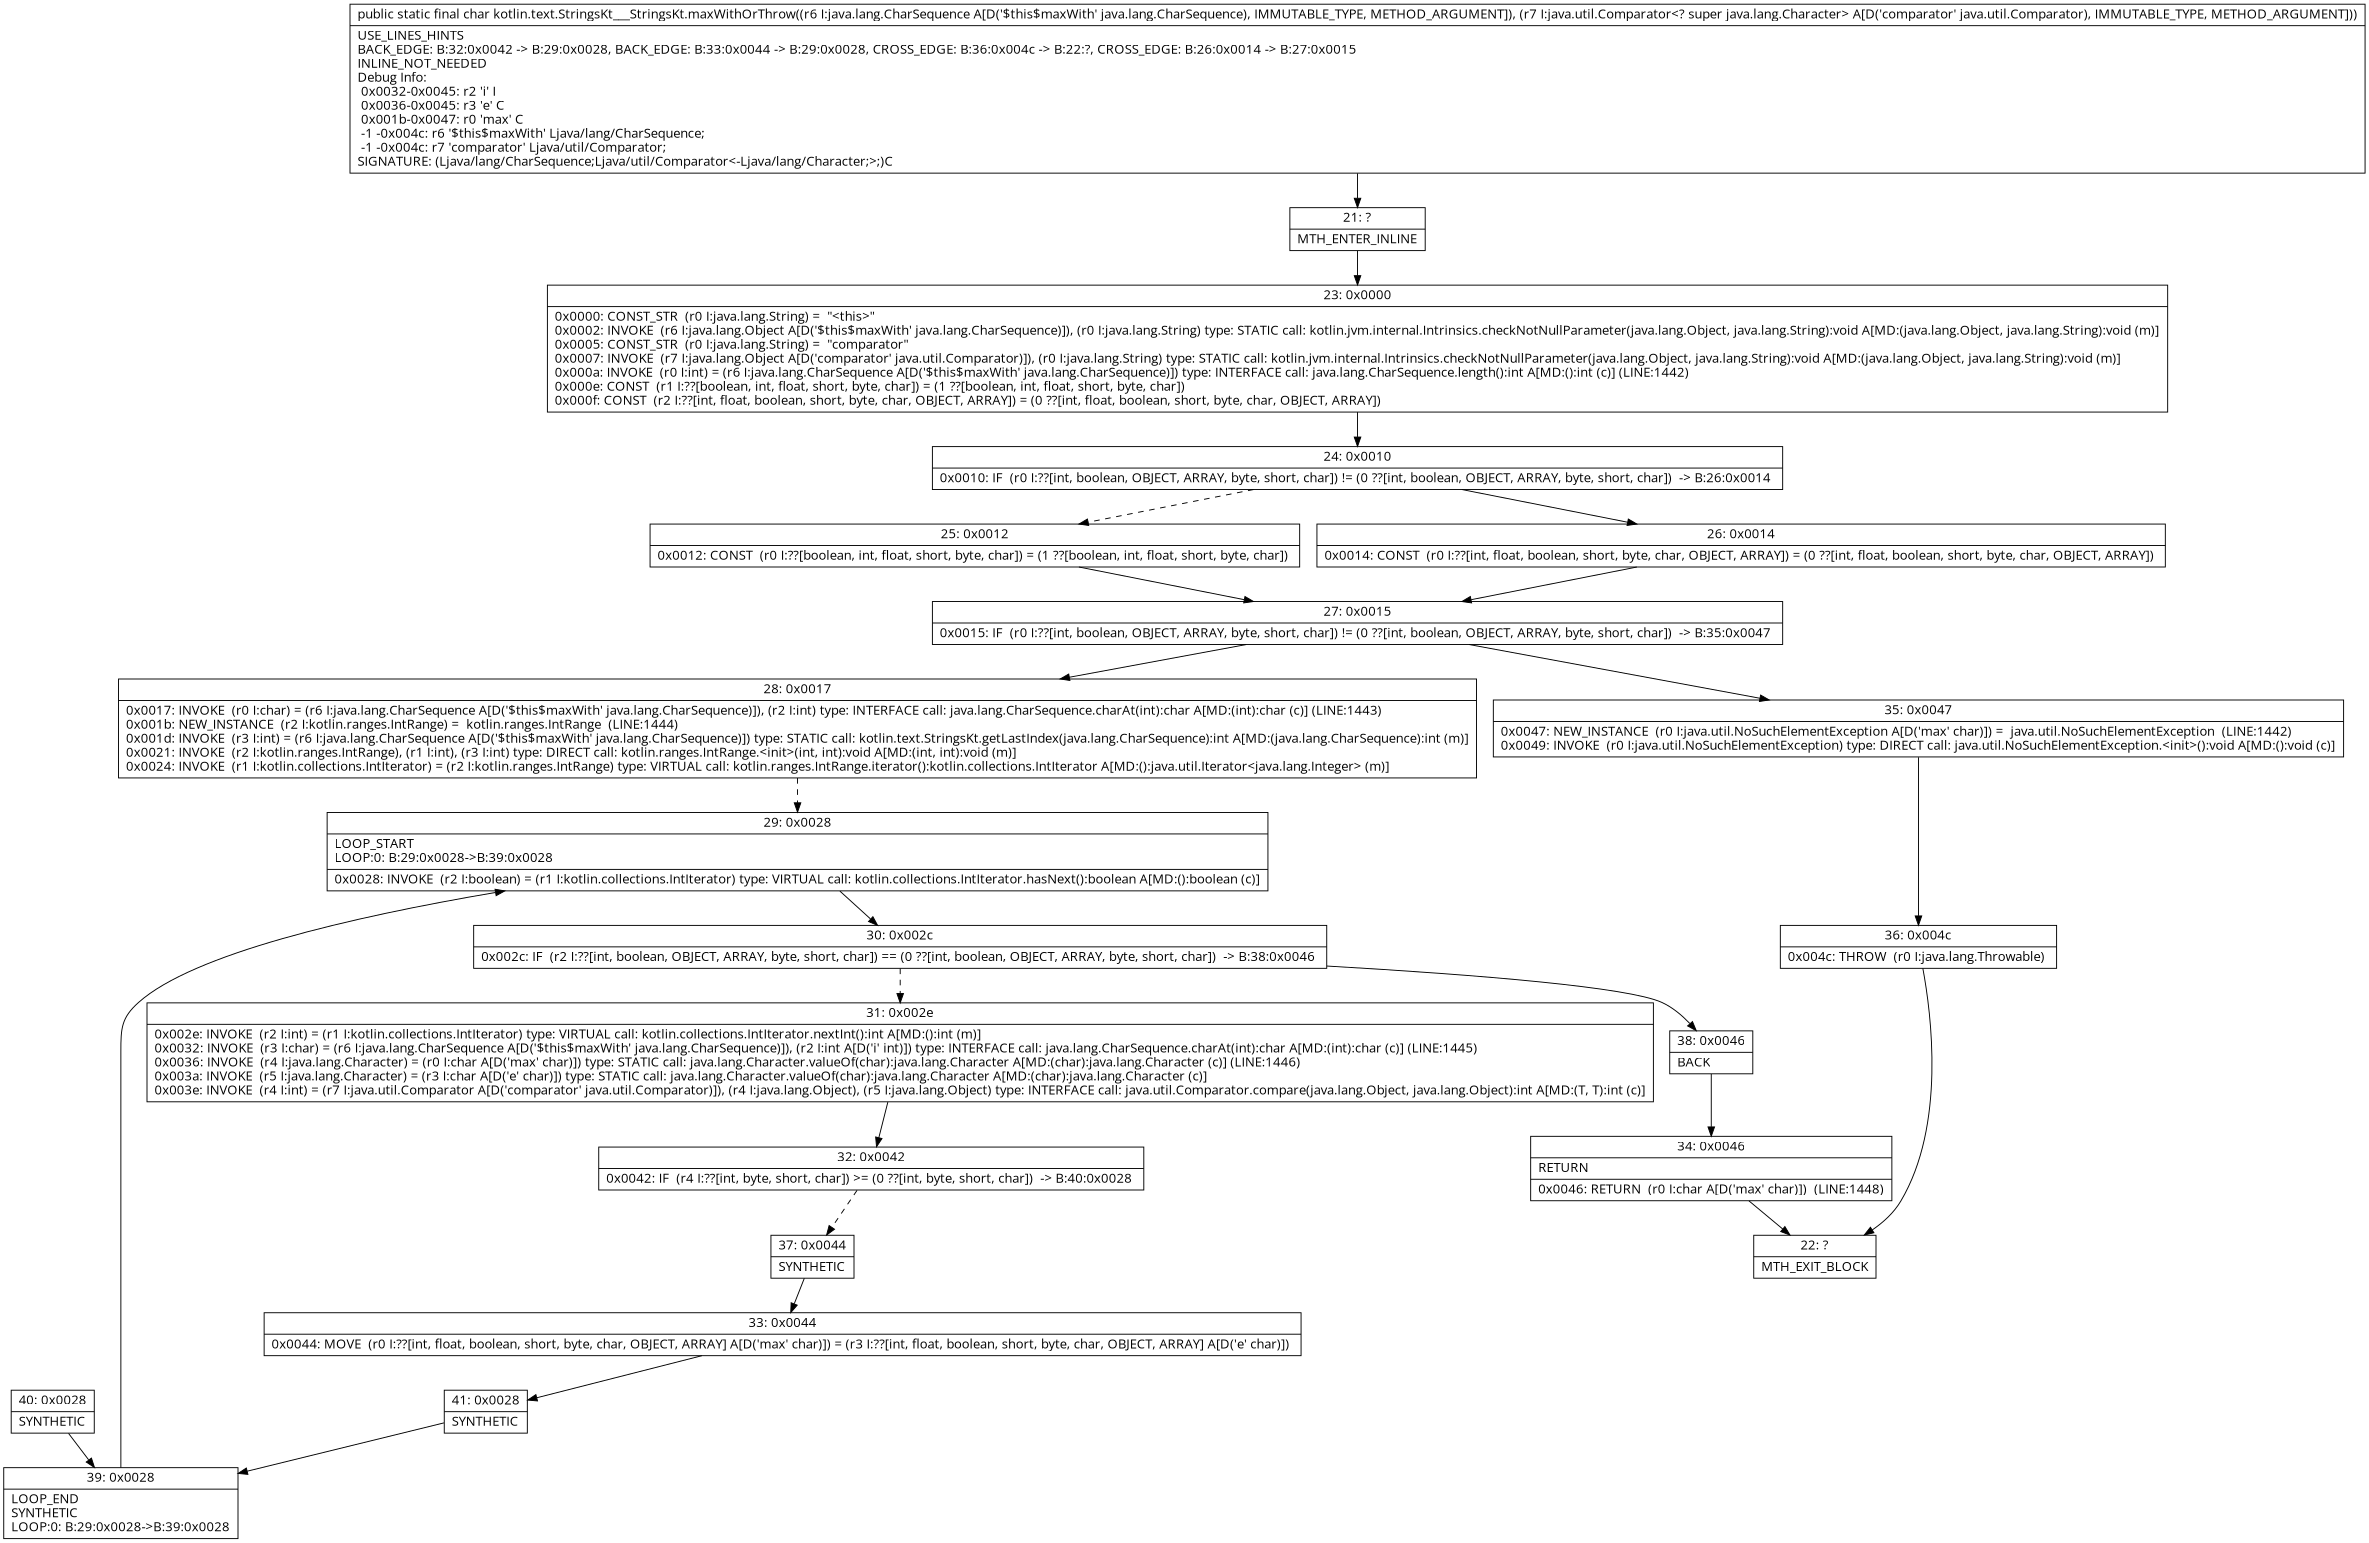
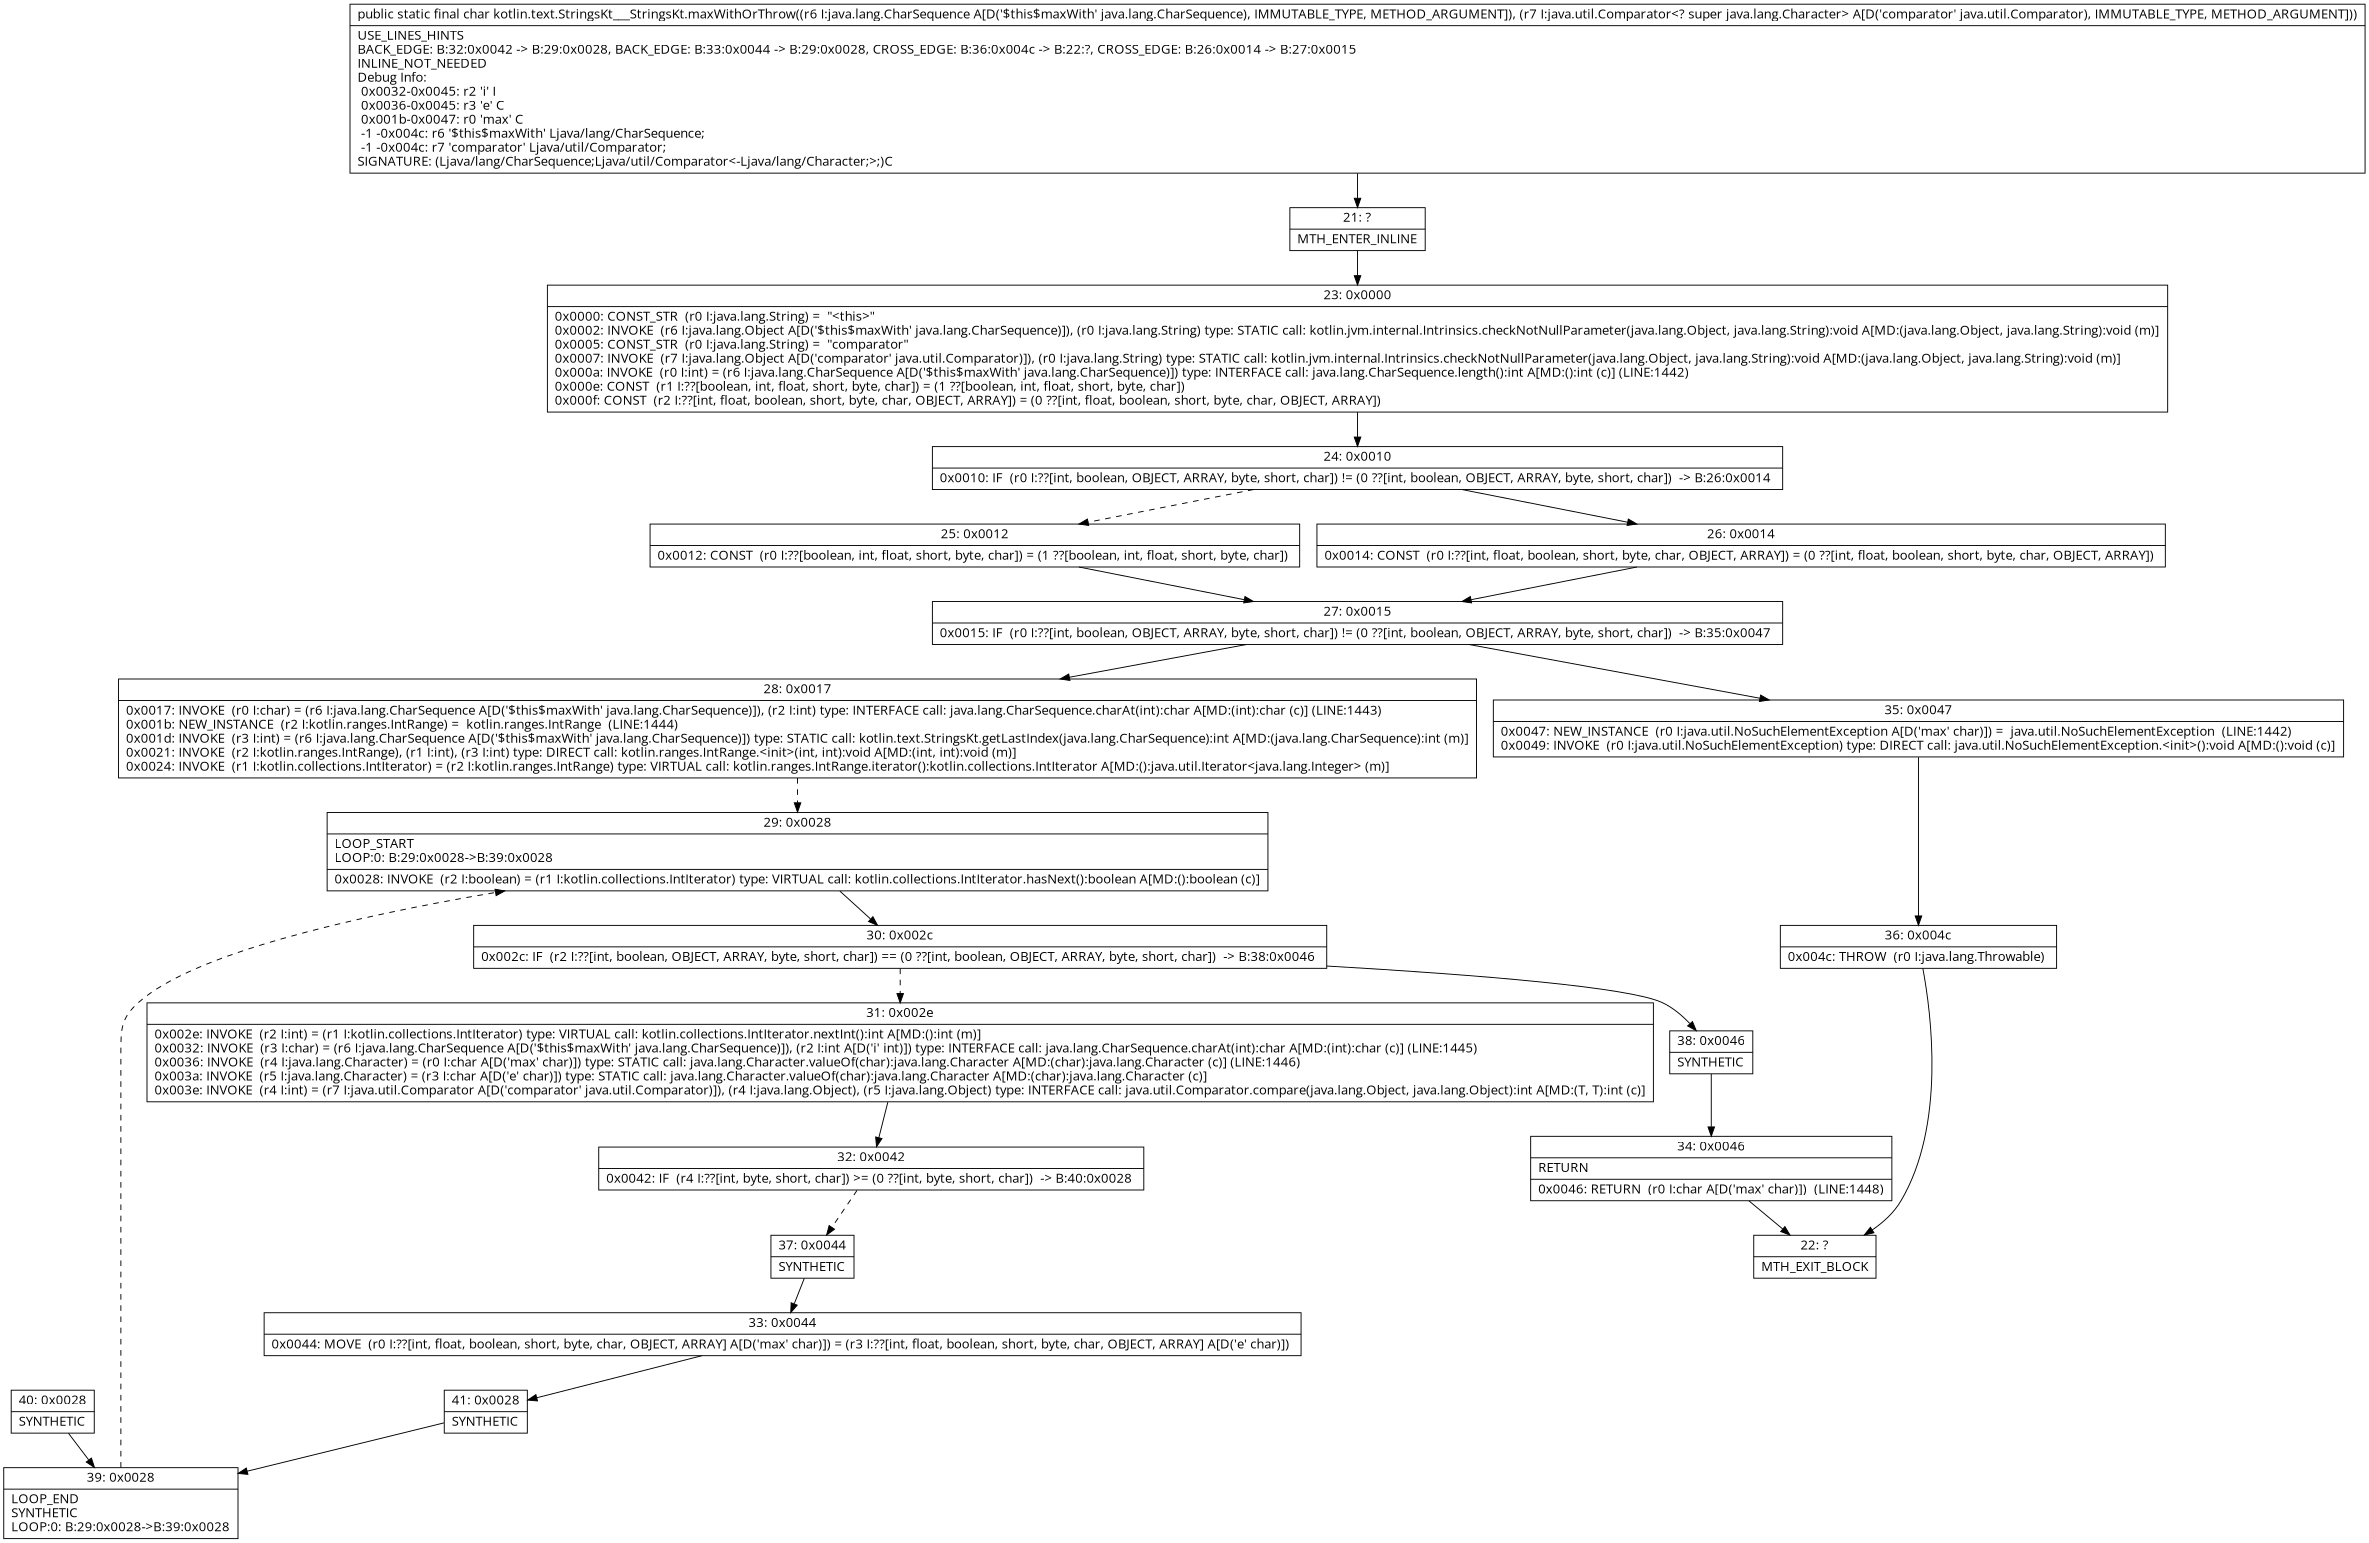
(121, 1044) -> (121, 1044)
(1694, 1063) -> (1711, 1063)
